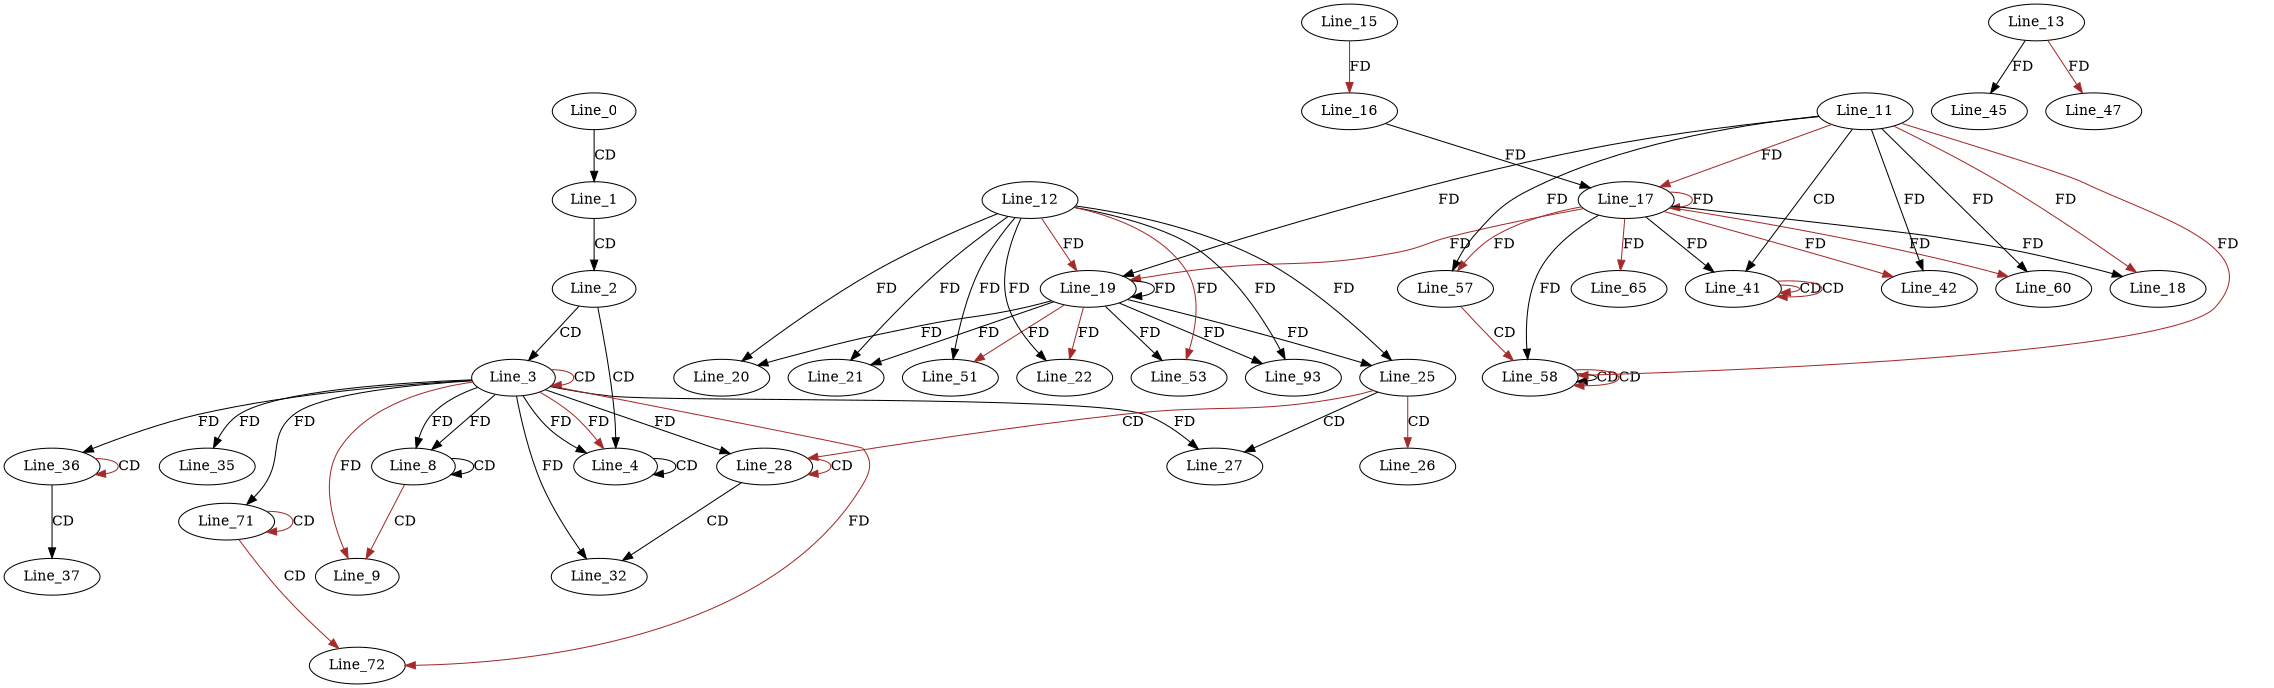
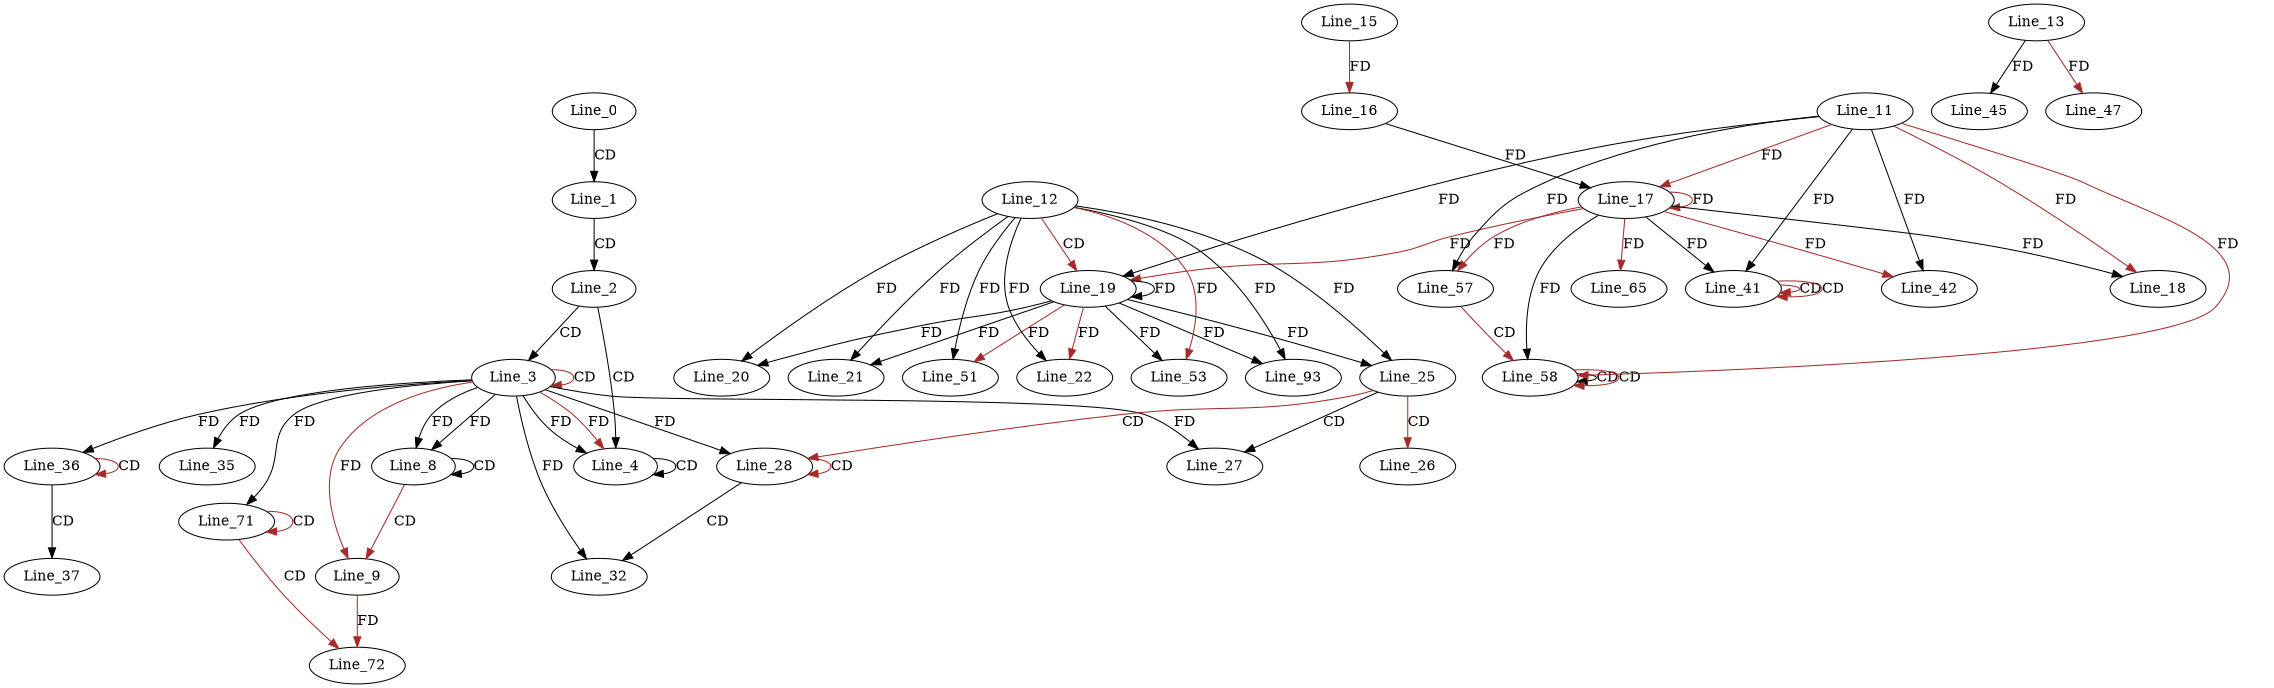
(1824, 200) -> (1824, 200)
(1074, 244) -> (1074, 244)
(2044, 289) -> none
(817, 540) -> (357, 616)
